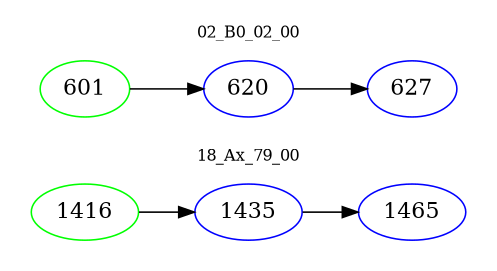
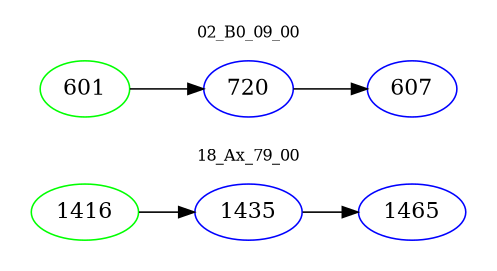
(249, 34) -> (249, 34)
(249, 89) -> (249, 89)
(412, 89) -> (412, 89)
